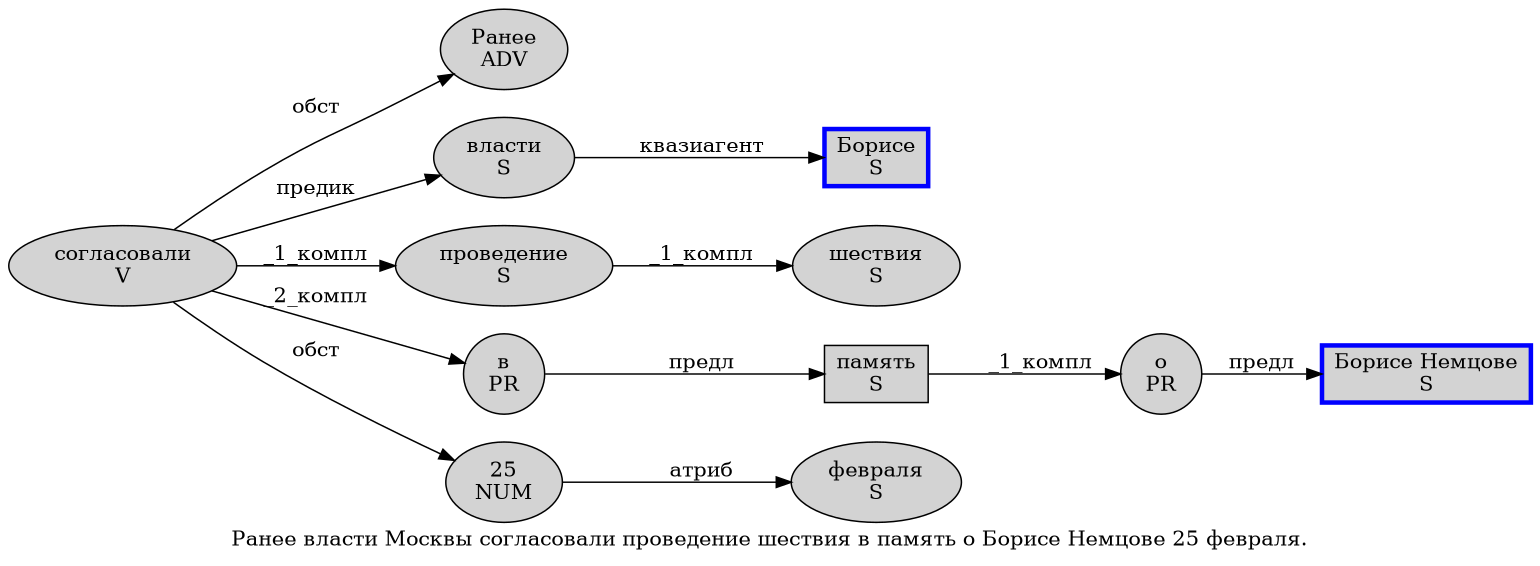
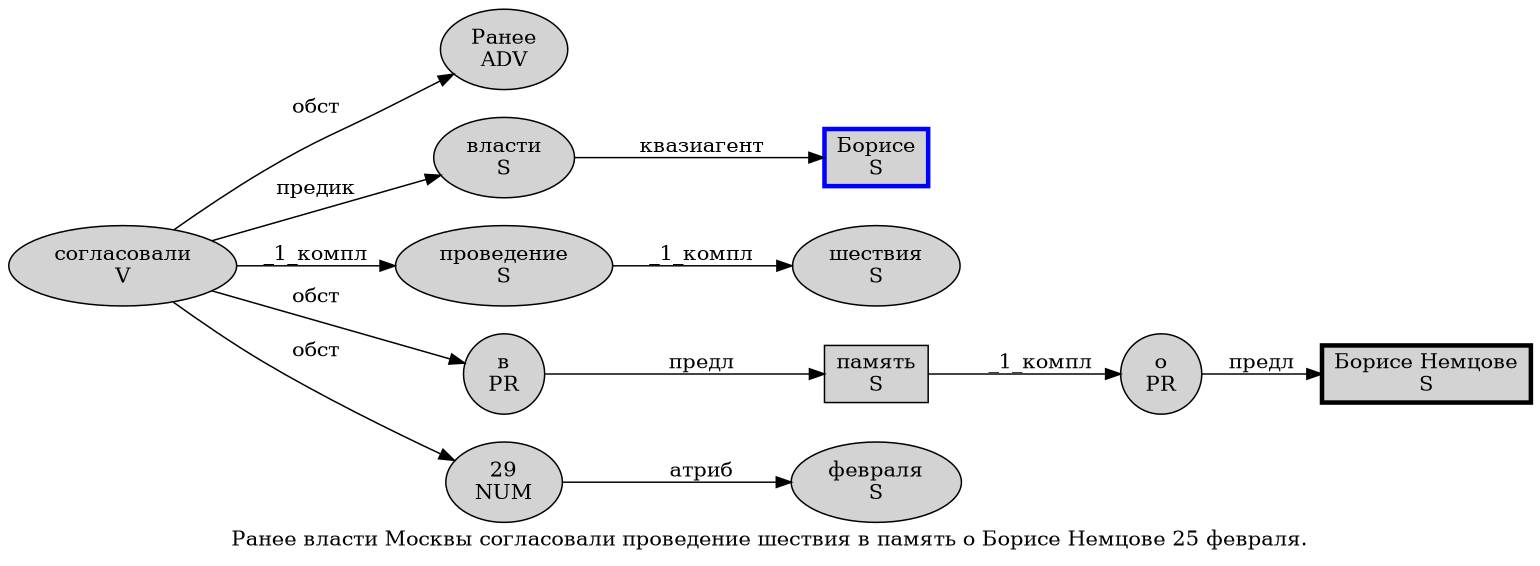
(316, 297) -> (316, 297)
(1426, 374) -> (1426, 374)
(504, 482) -> (504, 482)
